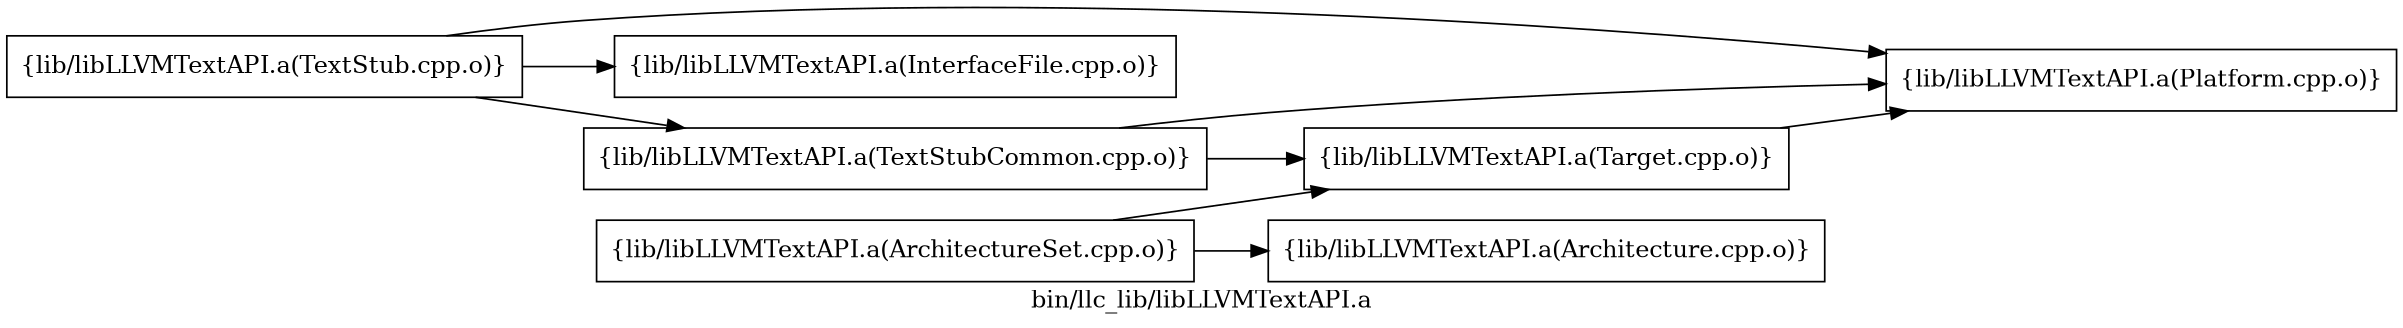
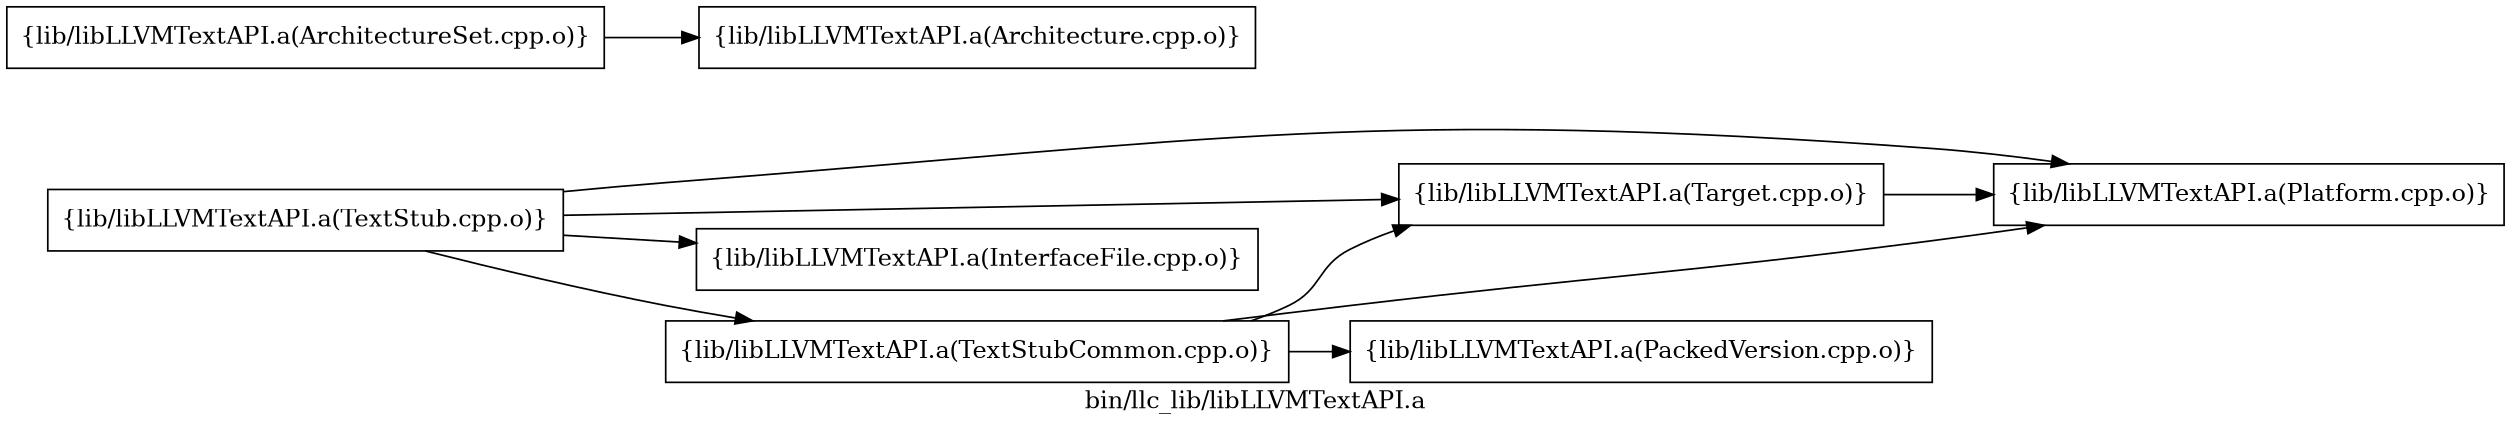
(1212, 206) -> (972, 207)
none -> (1641, 352)
